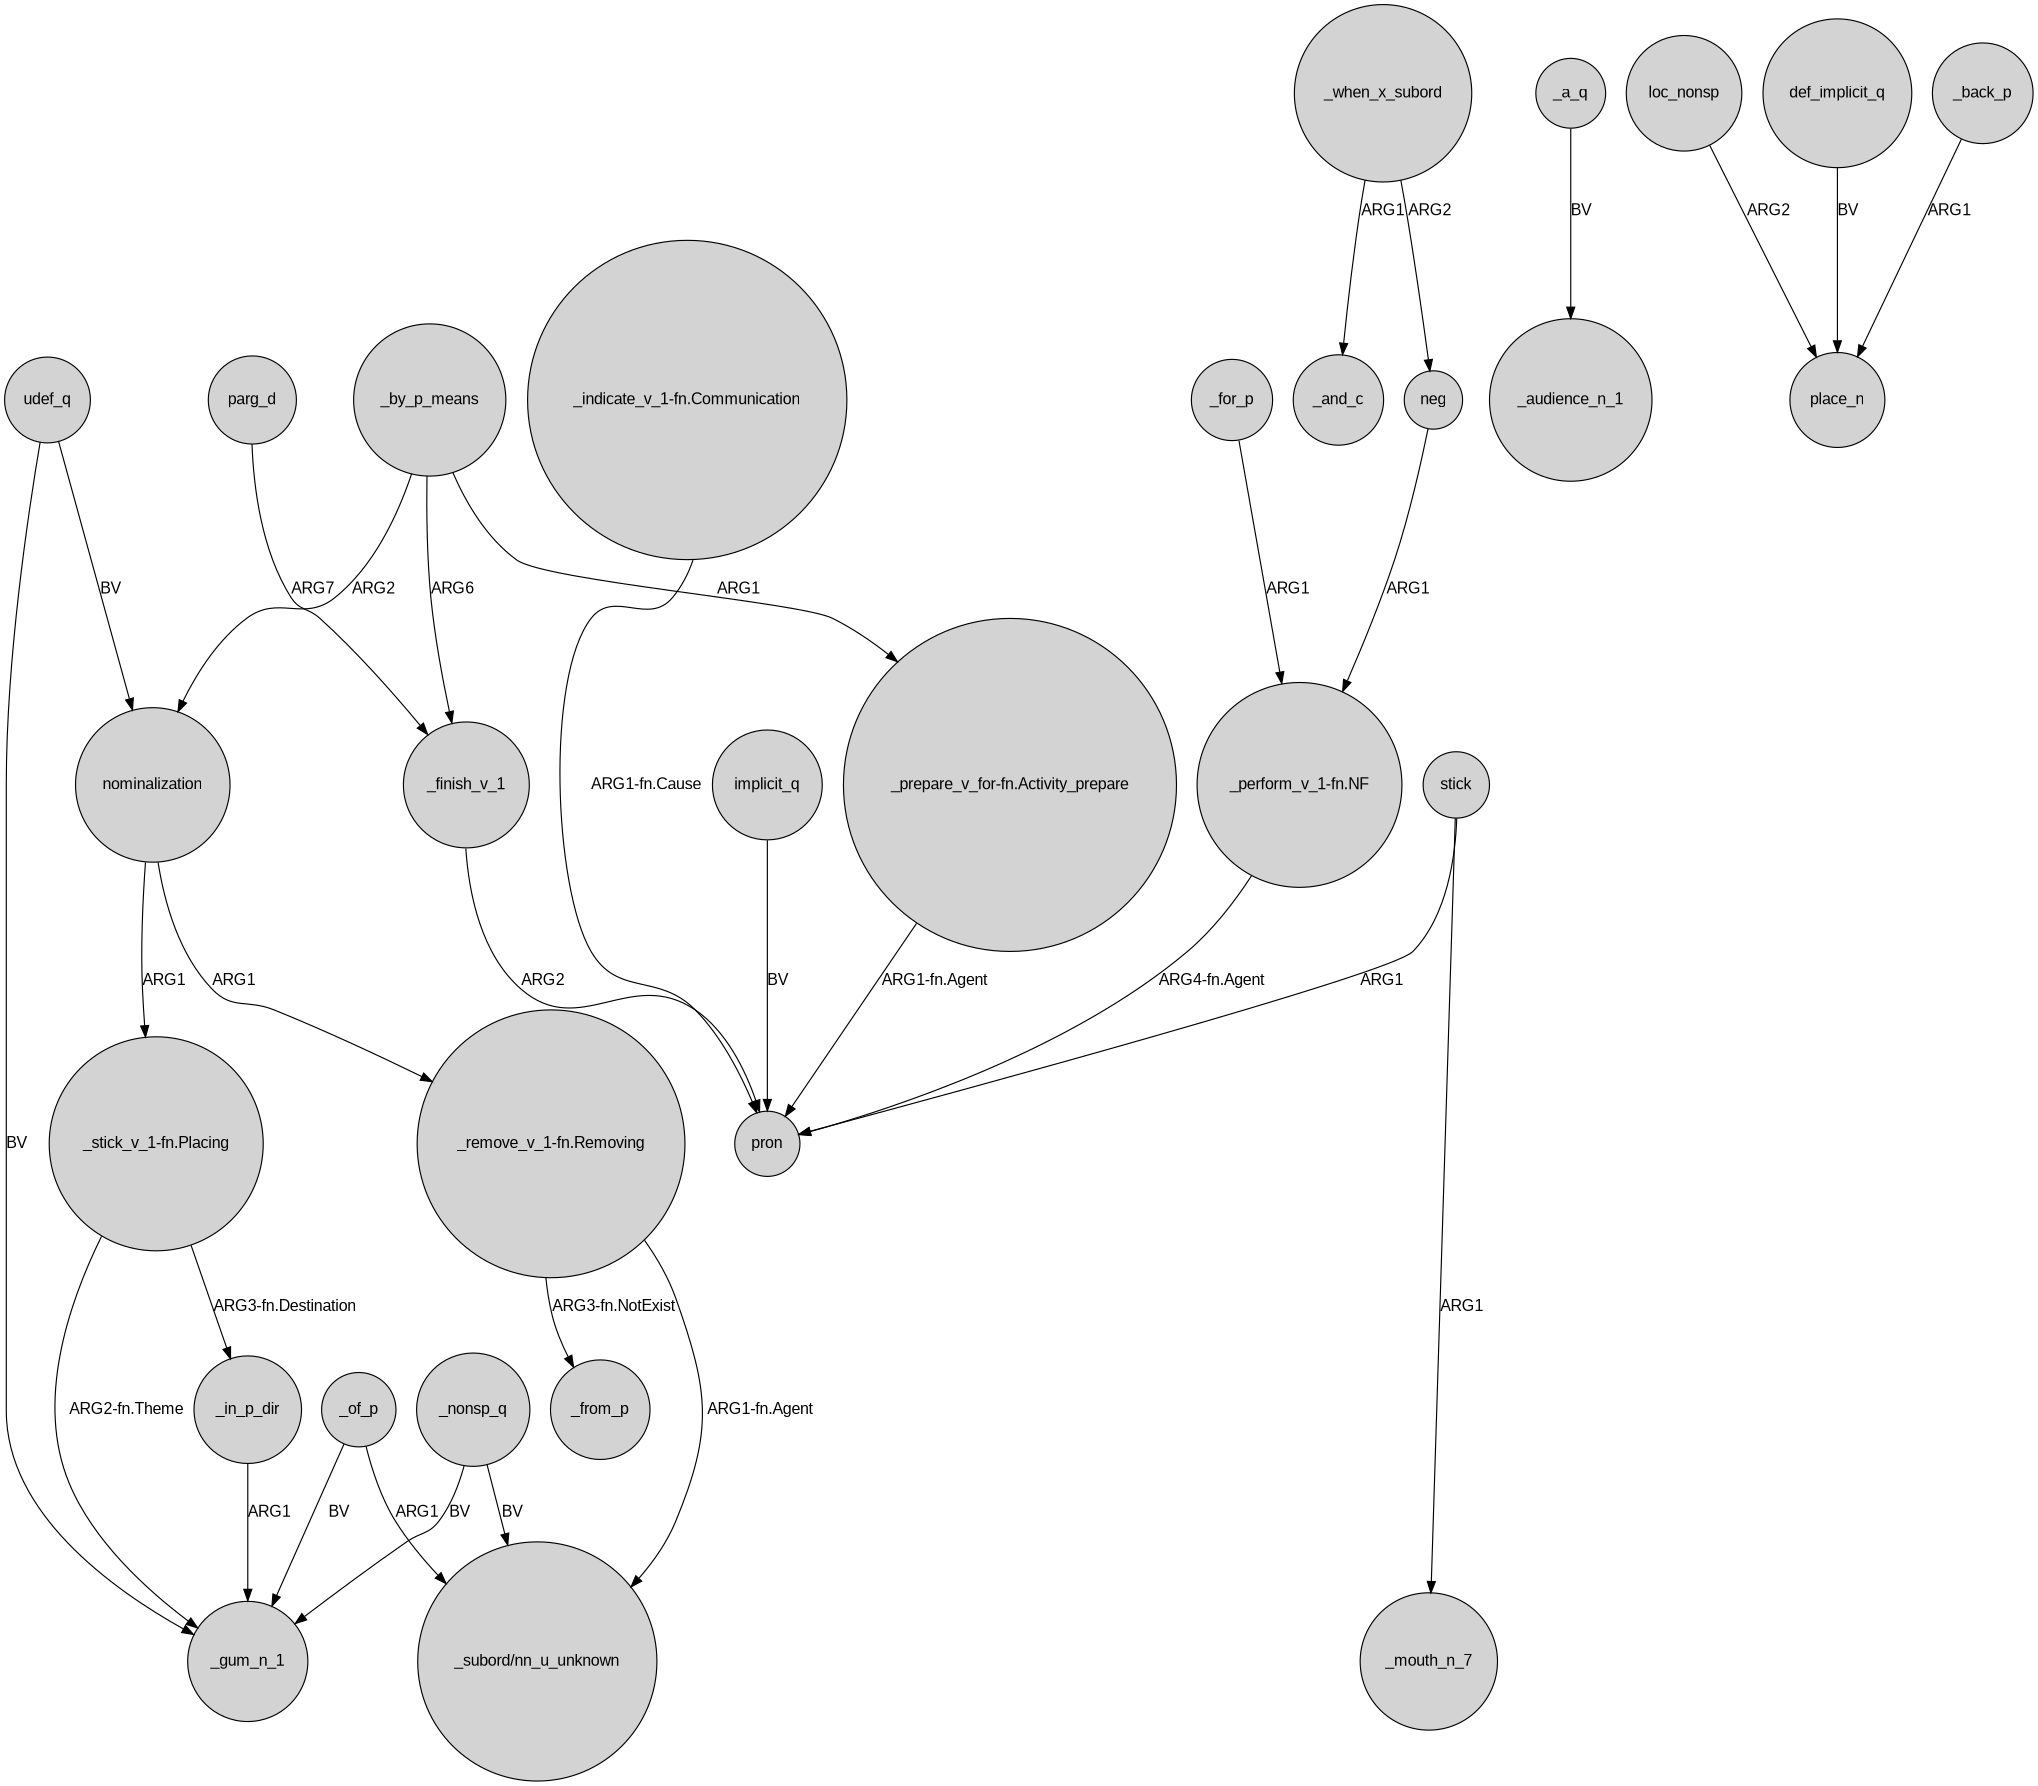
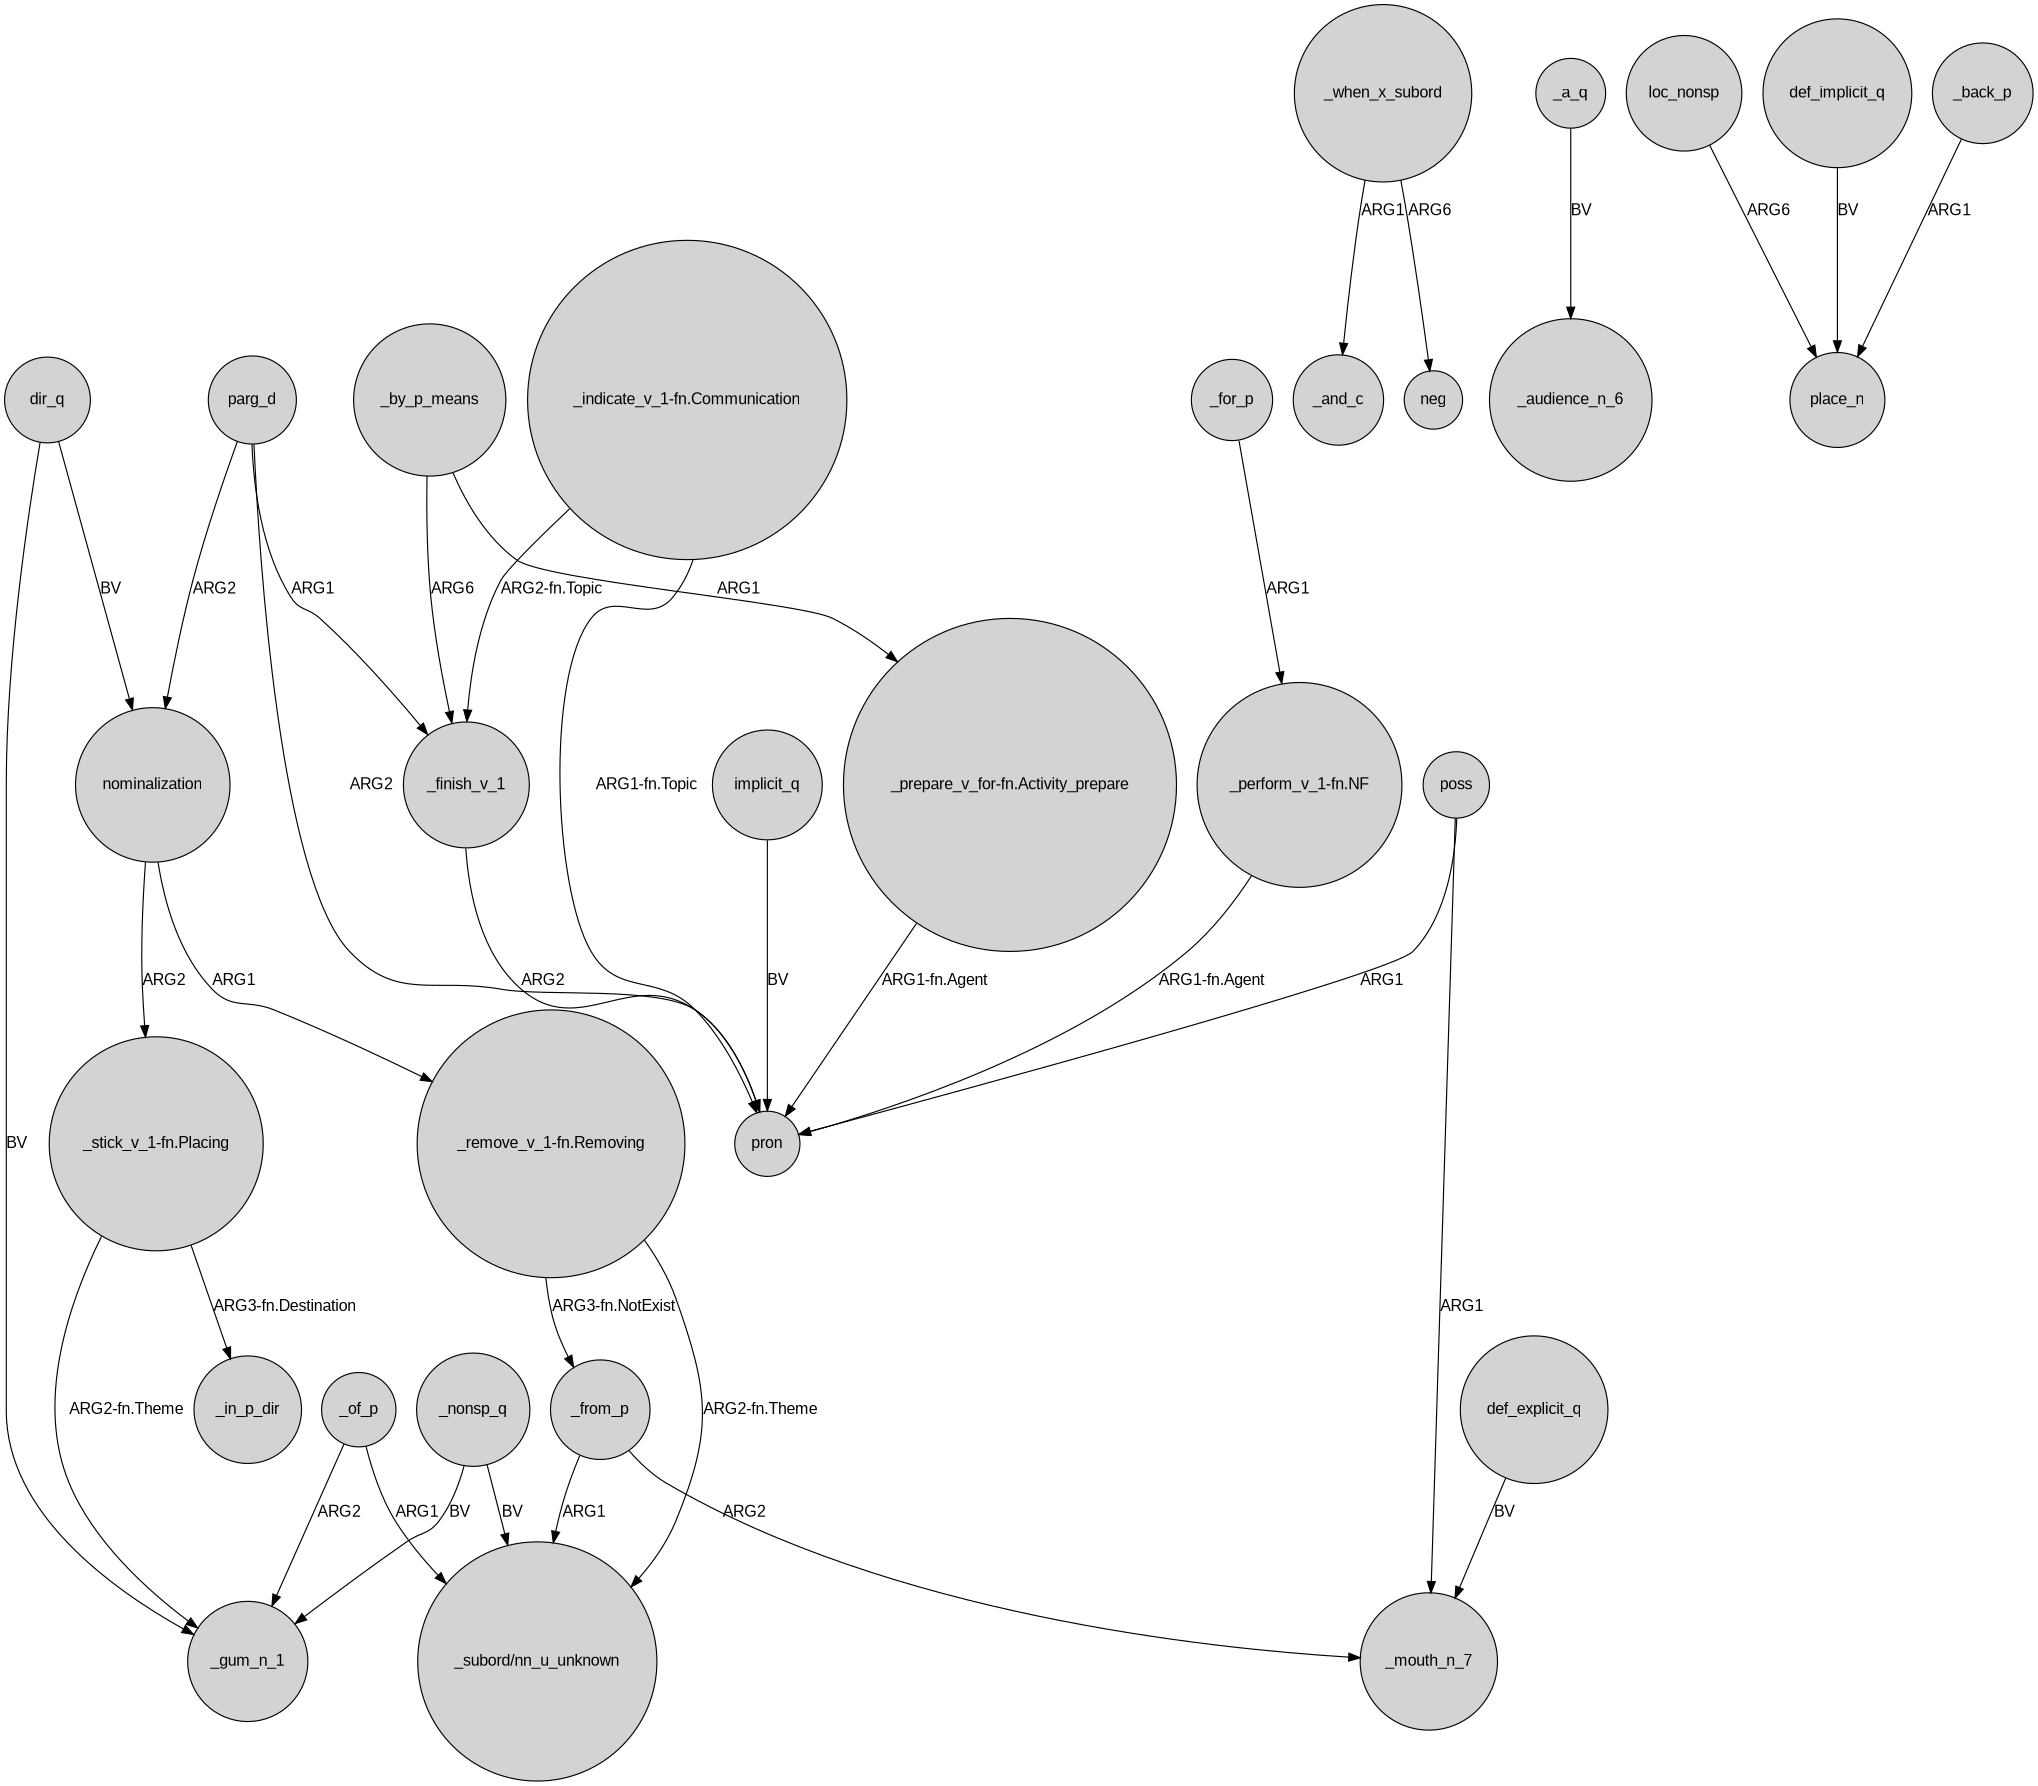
(1430, 211) -> (1430, 211)
(1769, 211) -> (1769, 211)
(47, 400) -> (47, 400)
(1571, 400) -> (1571, 400)
(1395, 557) -> none
(313, 589) -> (313, 589)
none -> (493, 596)
(320, 606) -> (196, 567)
(647, 785) -> (647, 785)
(1456, 785) -> (1456, 785)
none -> (336, 929)
(164, 981) -> (164, 981)
(1212, 981) -> (1212, 981)
(760, 1410) -> (760, 1410)
none -> (1534, 1410)
none -> (566, 1493)
(339, 1513) -> (339, 1513)
(248, 1526) -> none
none -> (974, 1601)
